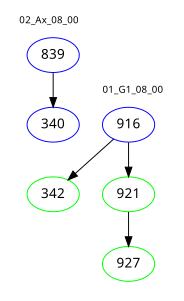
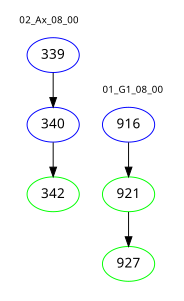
(53, 55) -> (53, 55)
(101, 150) -> (53, 155)
